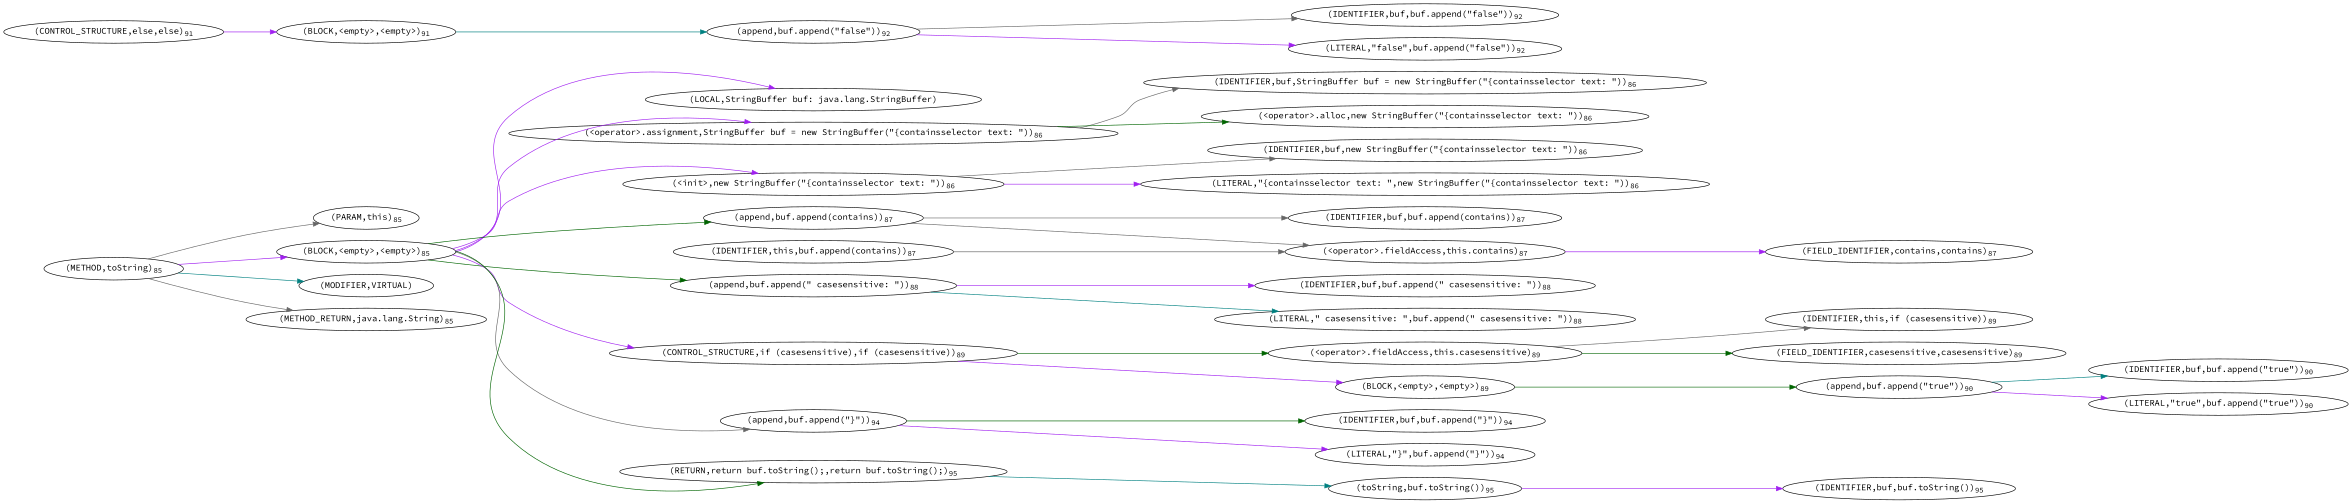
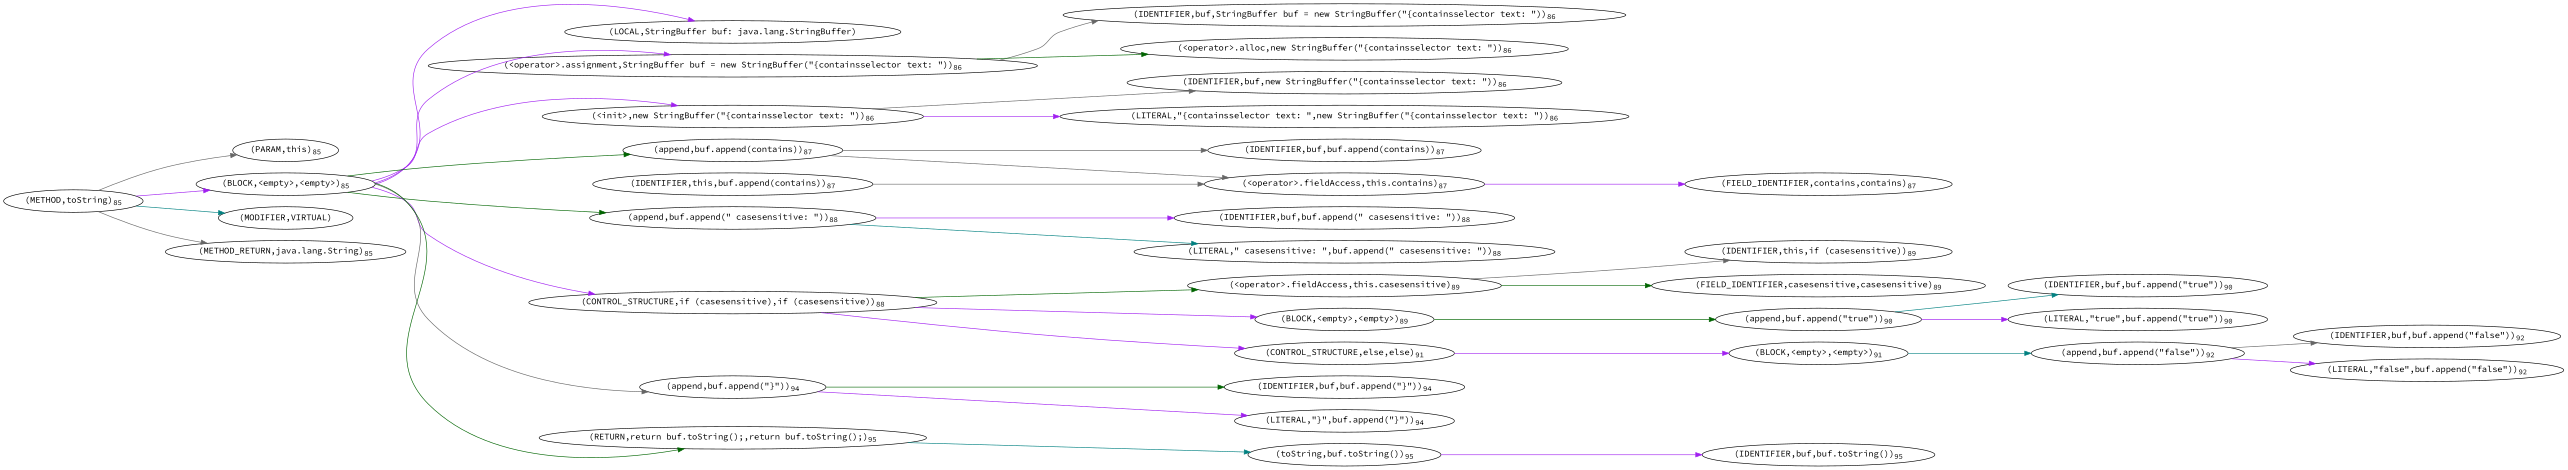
none -> (1030, 334)
(961, 352) -> (880, 302)
